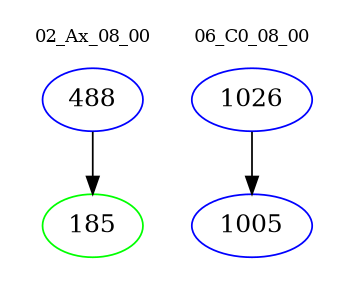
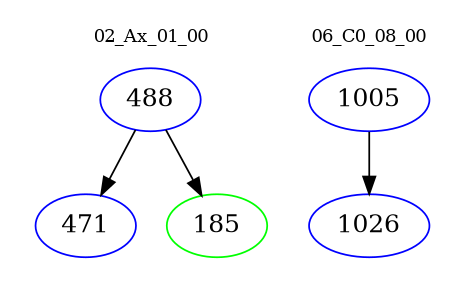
(93, 38) -> (151, 38)
(252, 154) -> (369, 154)
none -> (86, 226)
